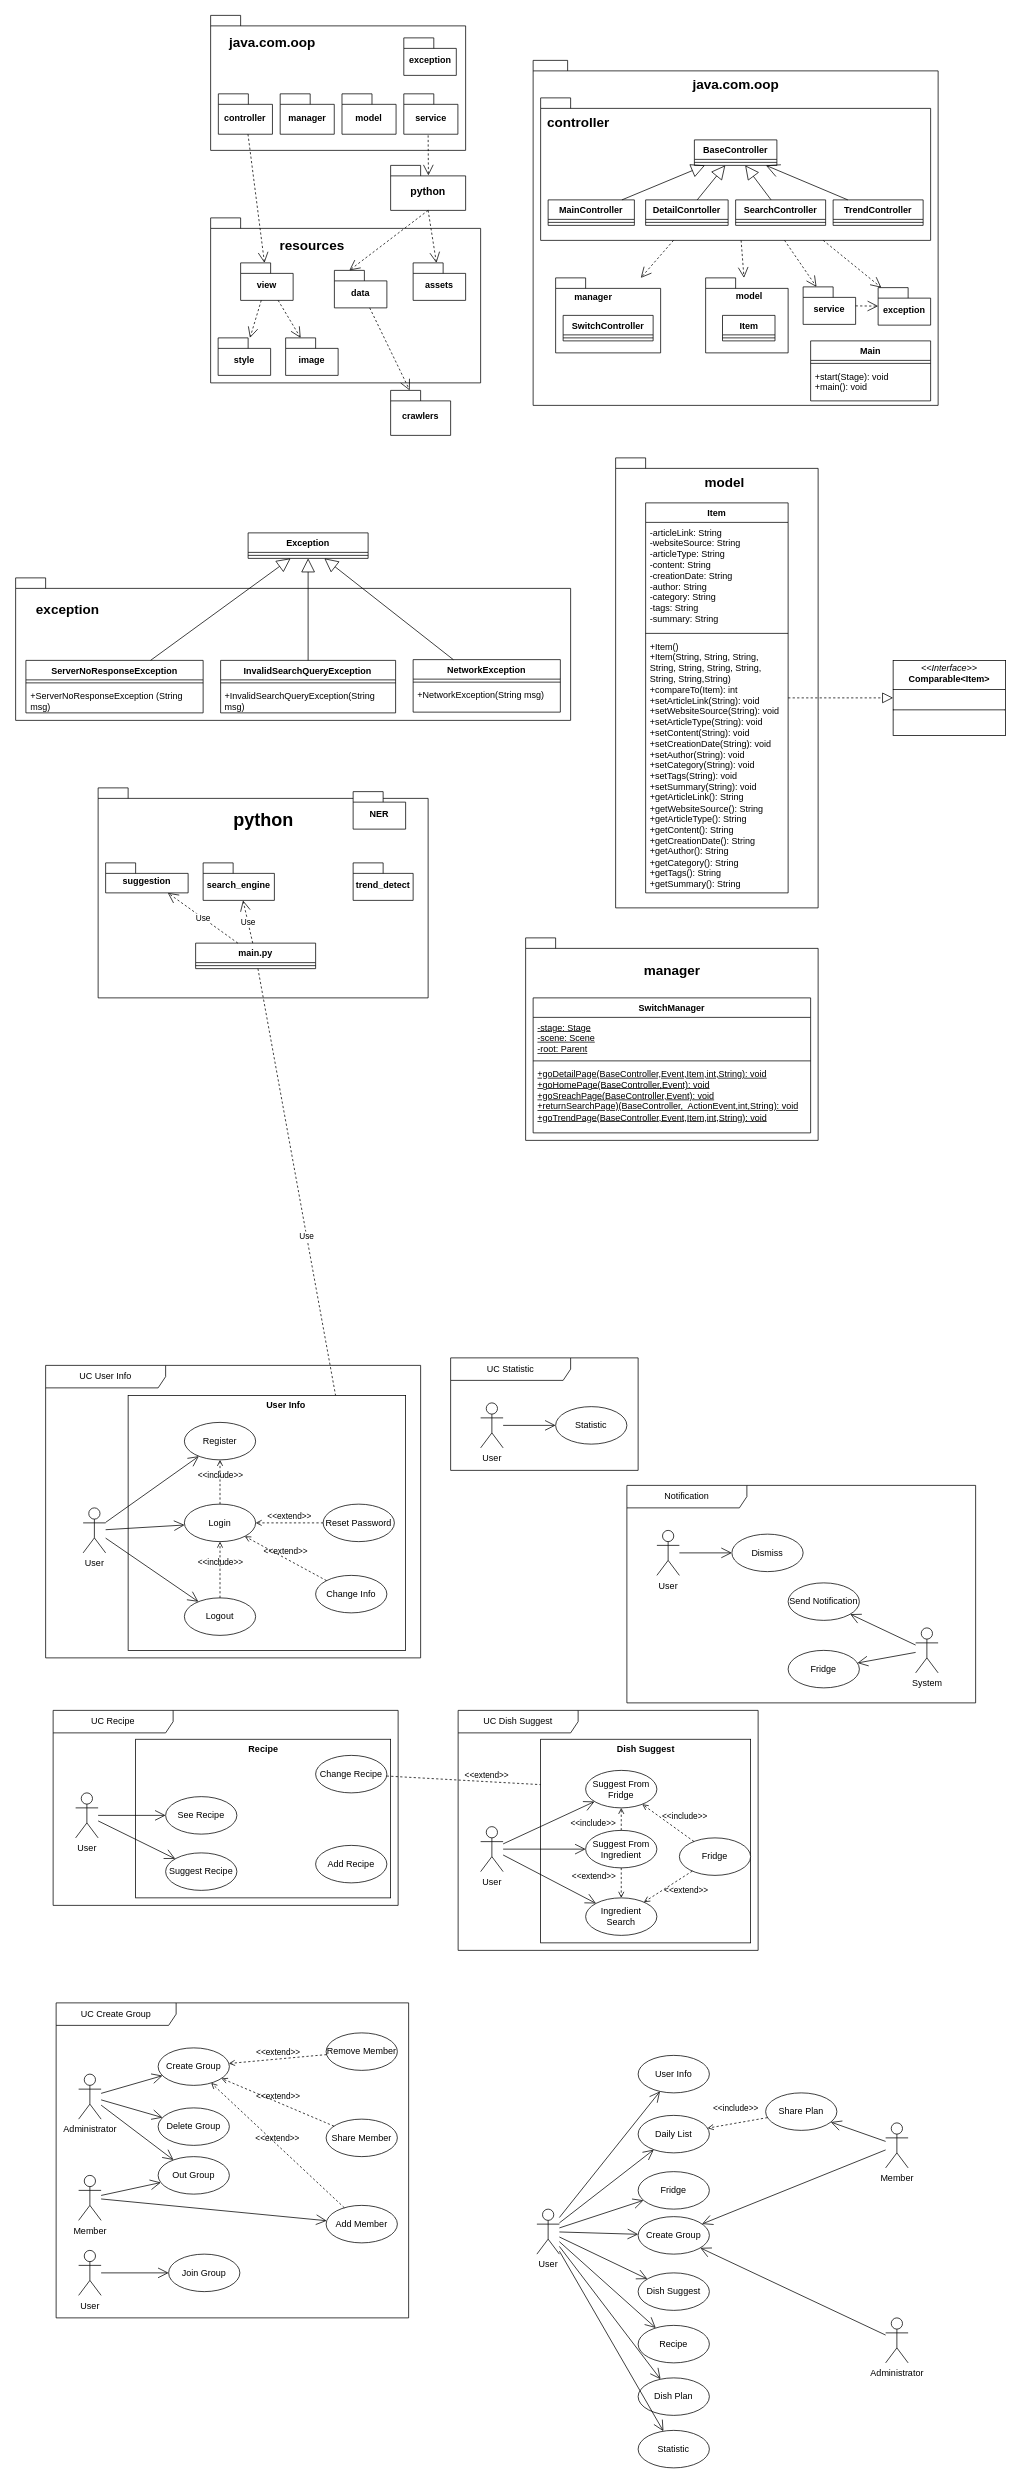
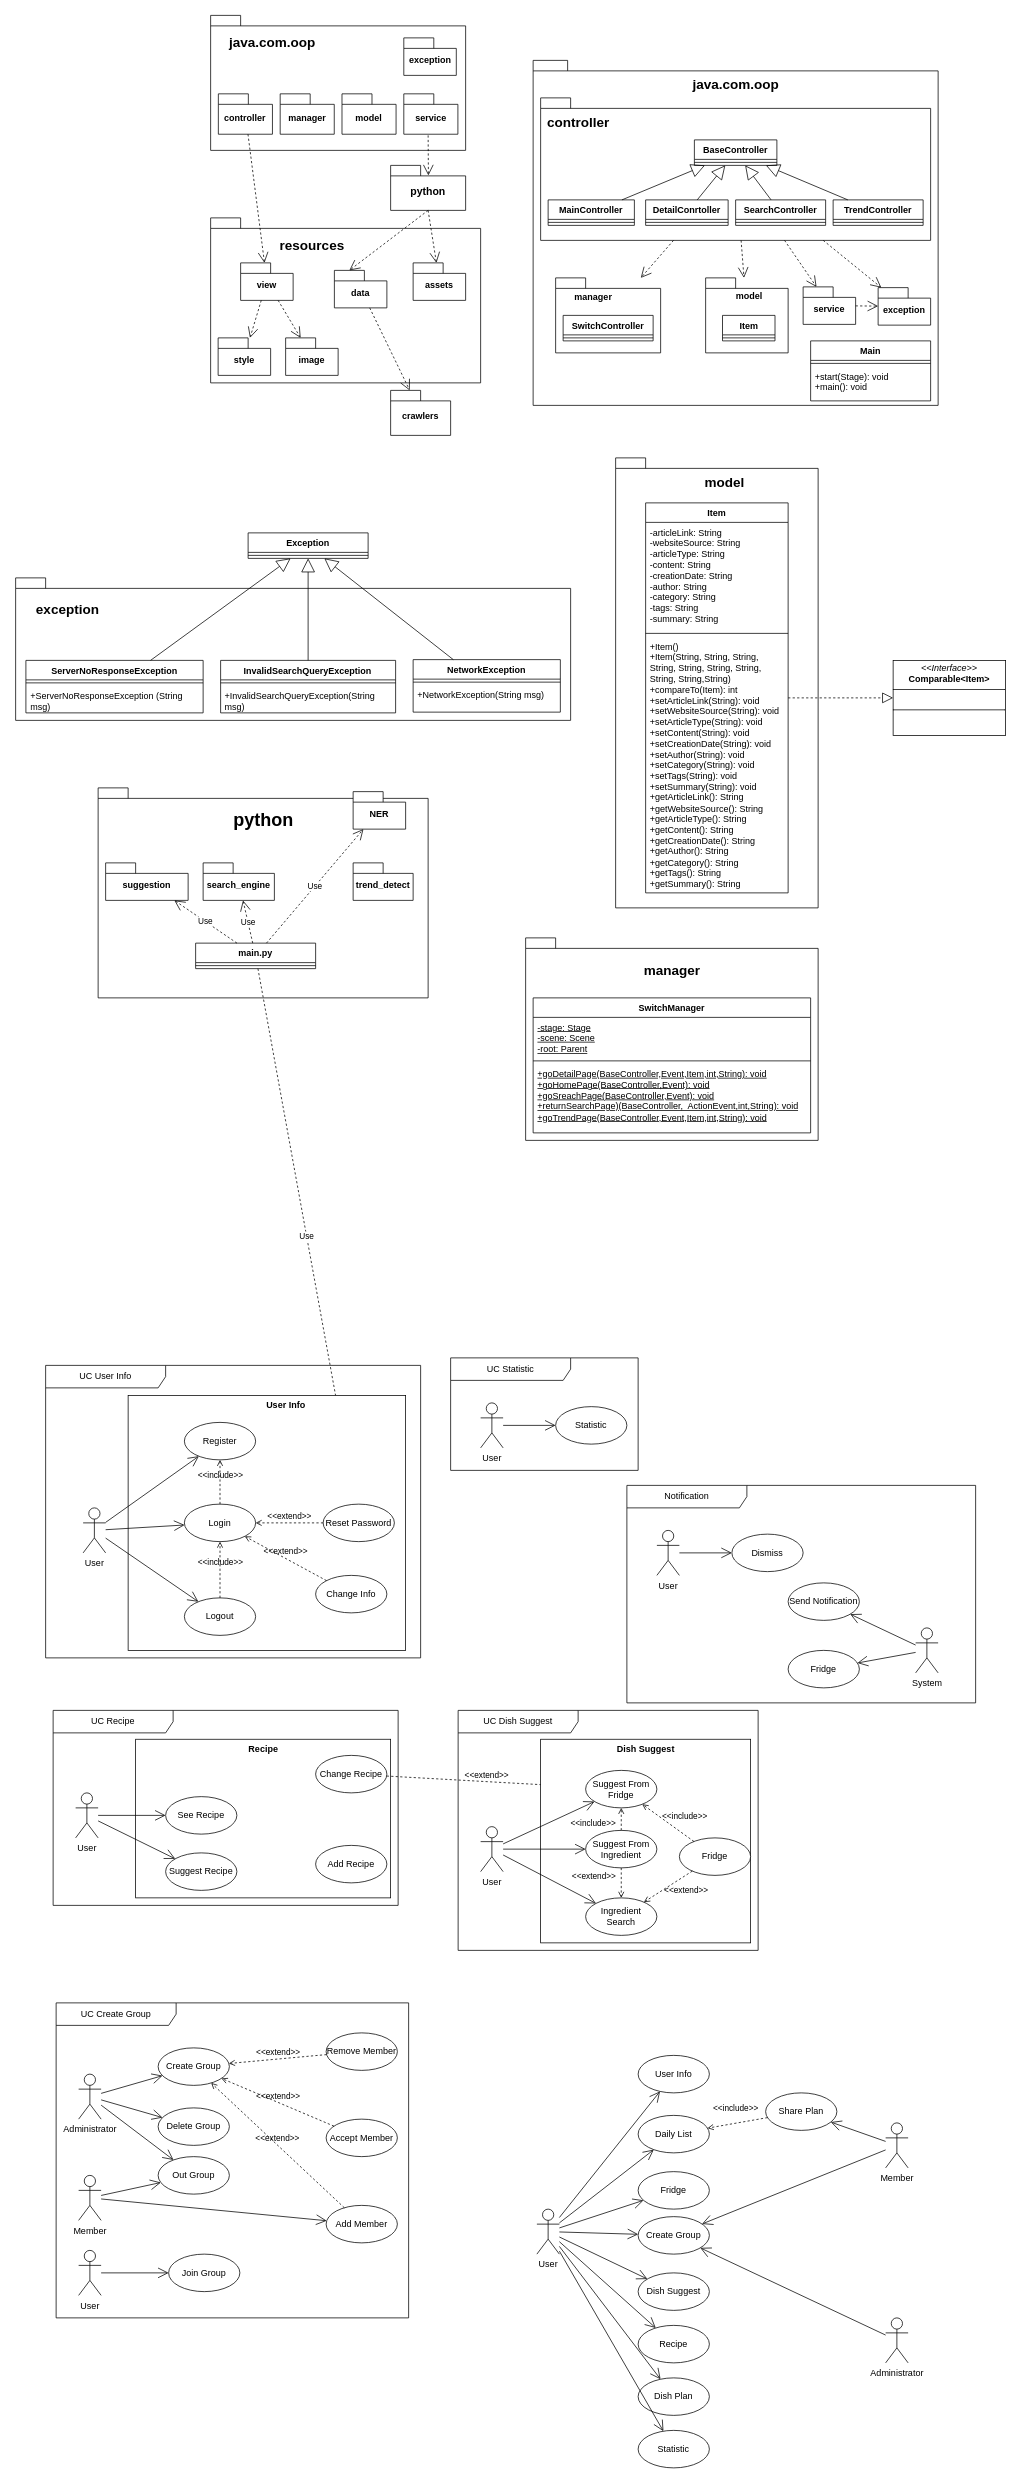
(775, 169) -> (779, 171)
(147, 878) -> (147, 882)
none -> (315, 886)
(362, 2138) -> (362, 2138)
